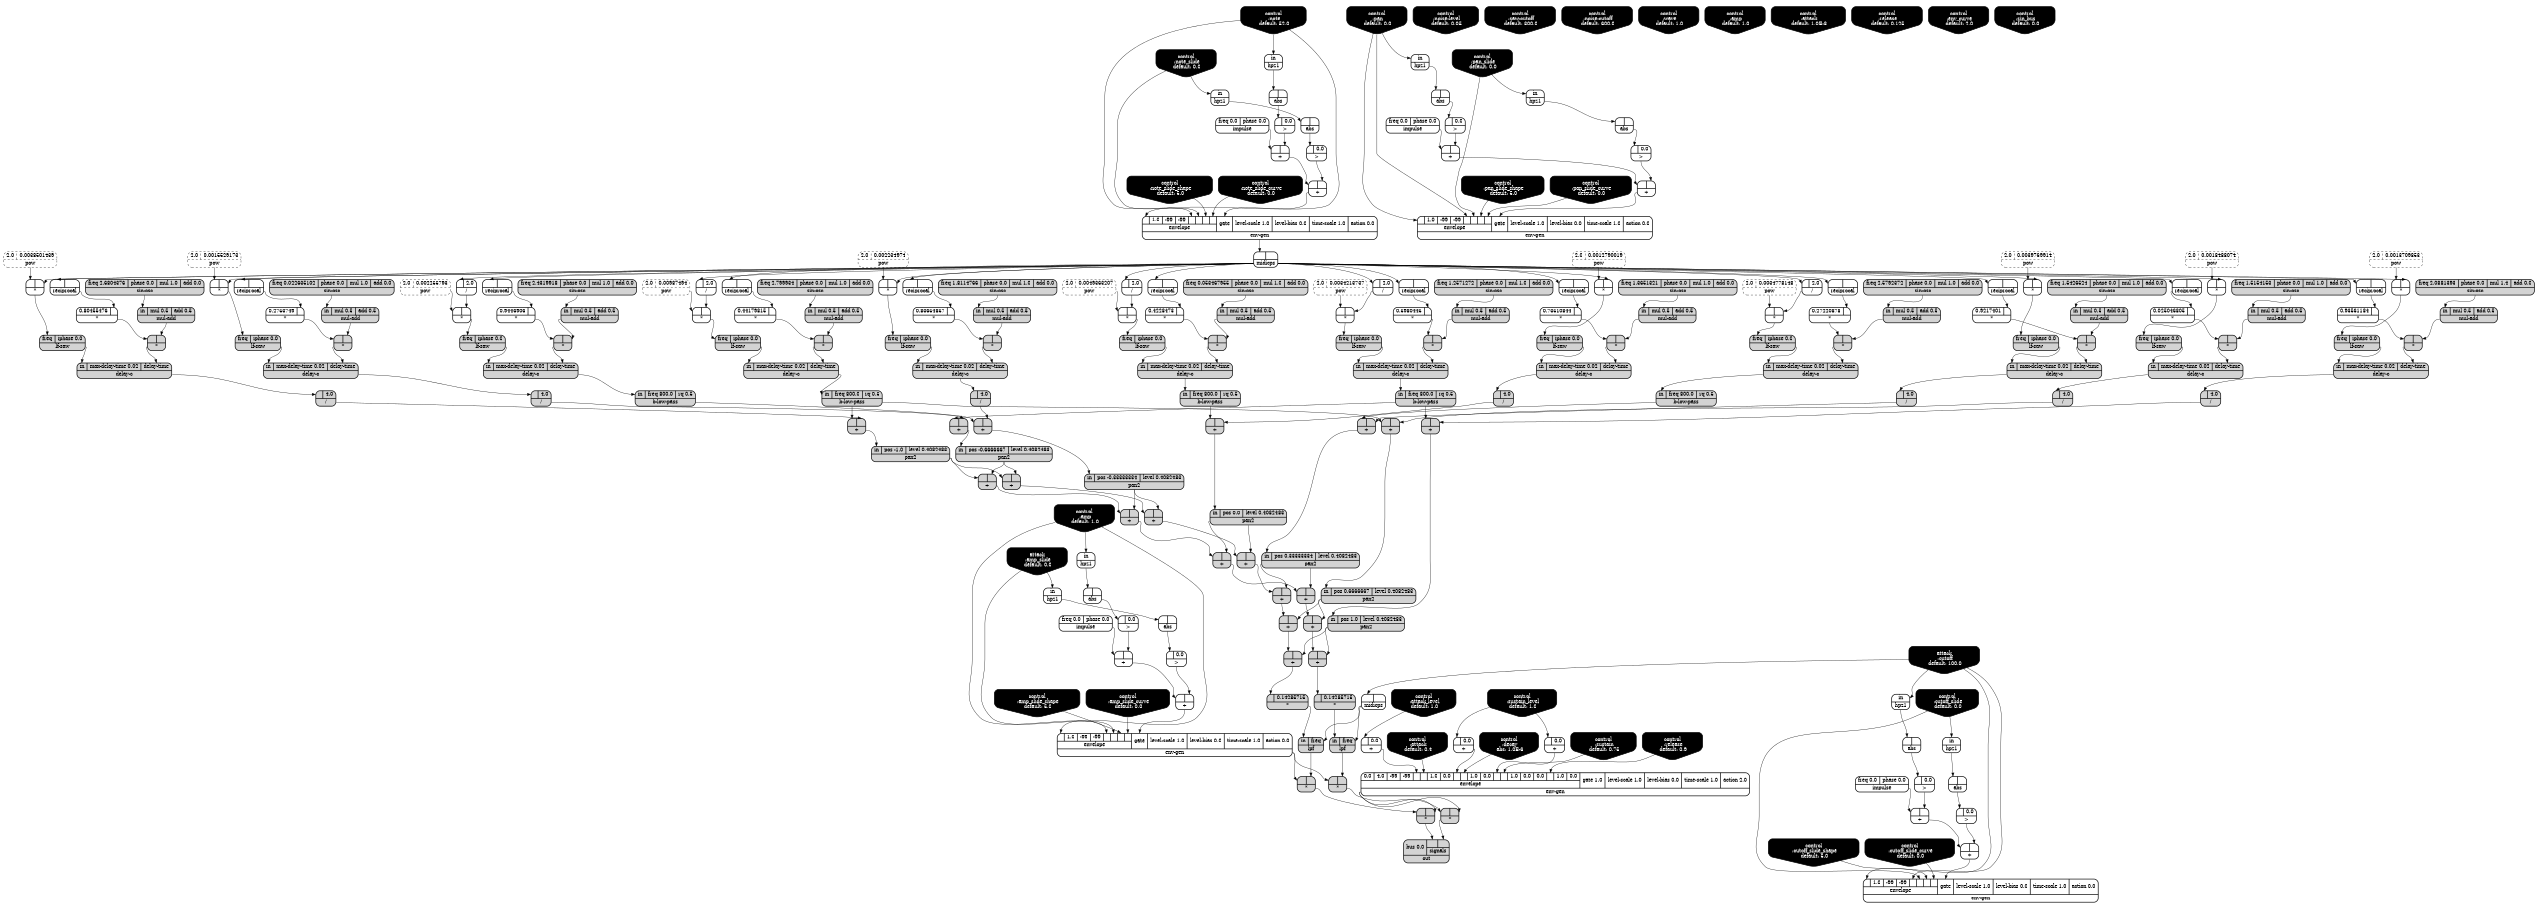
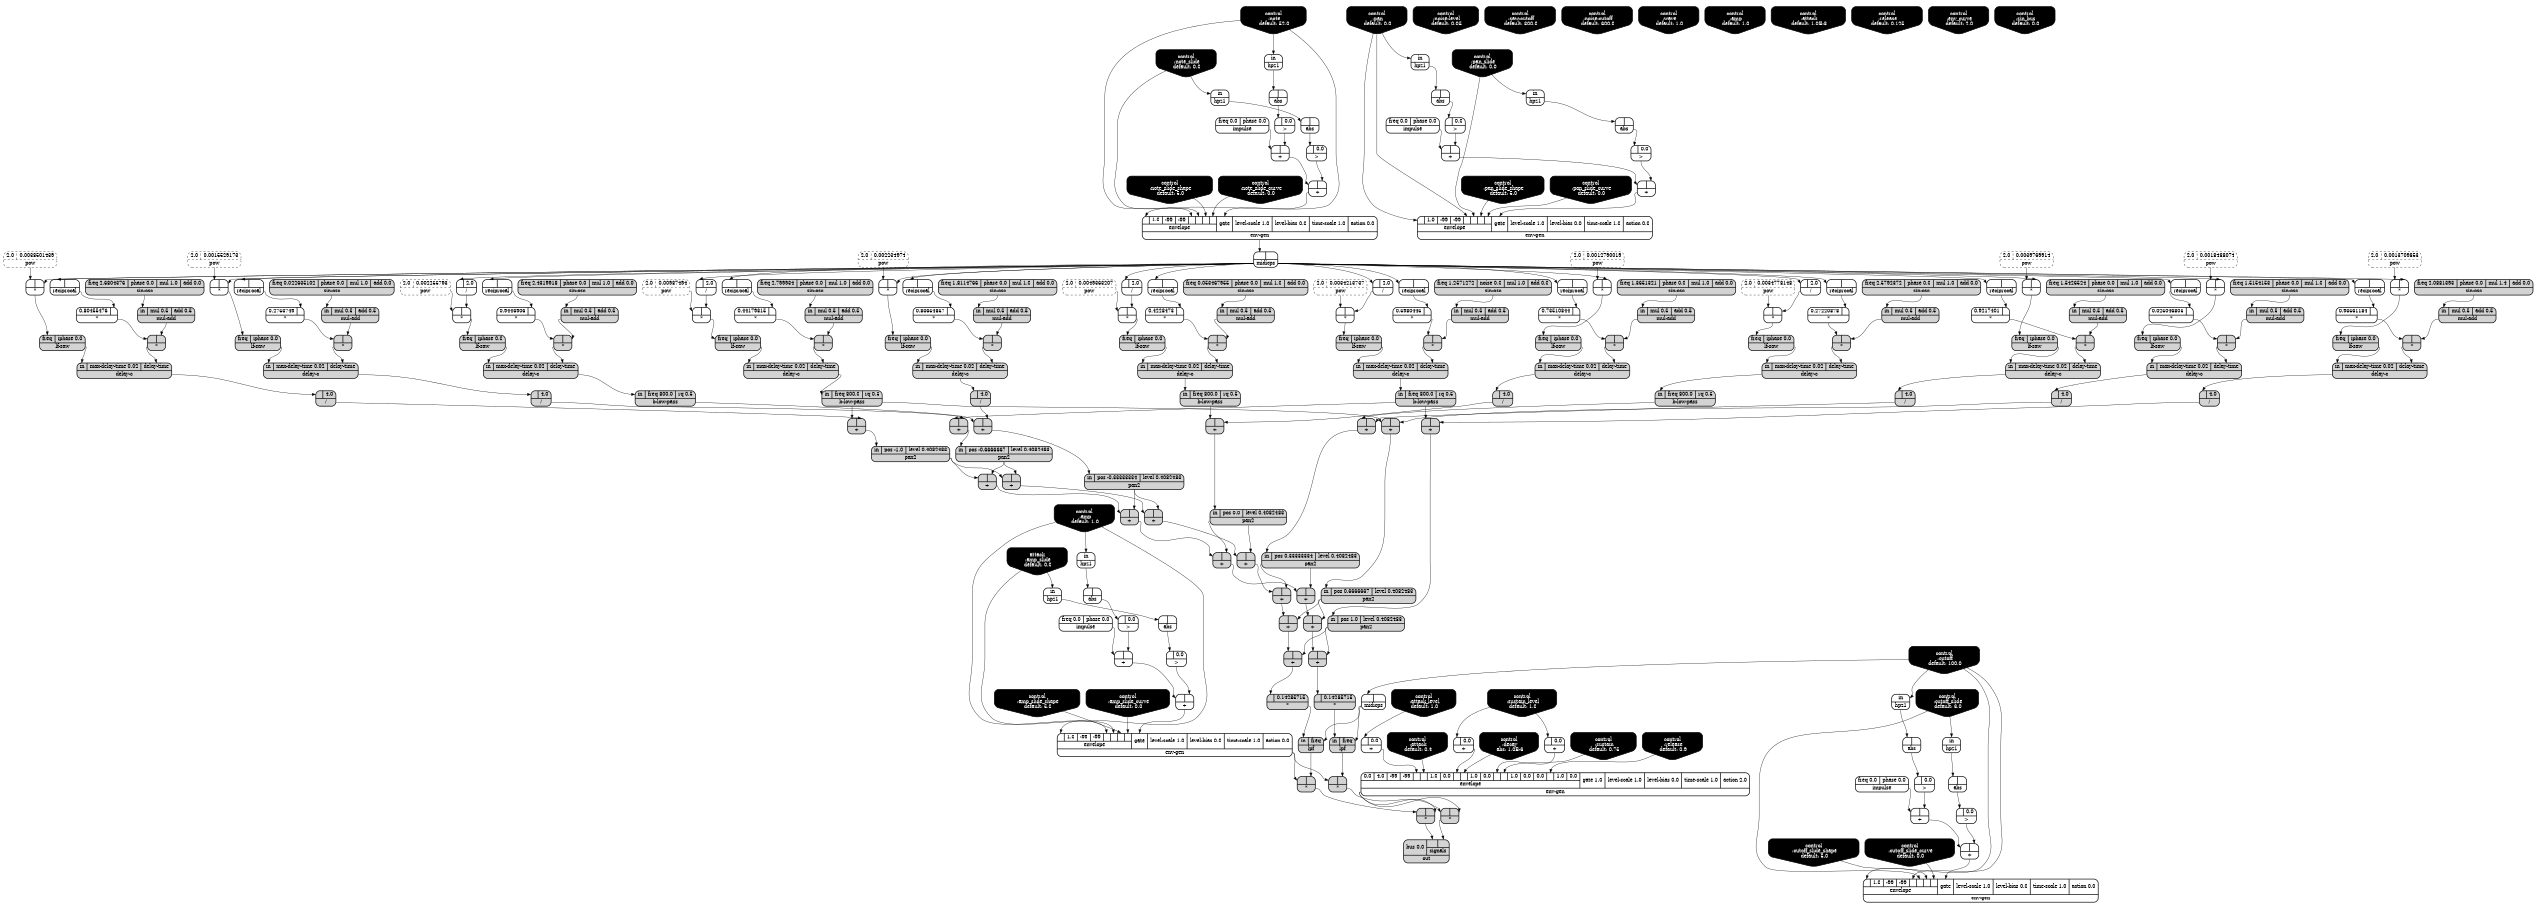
(1491, 283) -> (1491, 283)
(1944, 659) -> (1944, 659)
(1947, 702) -> (1947, 702)
